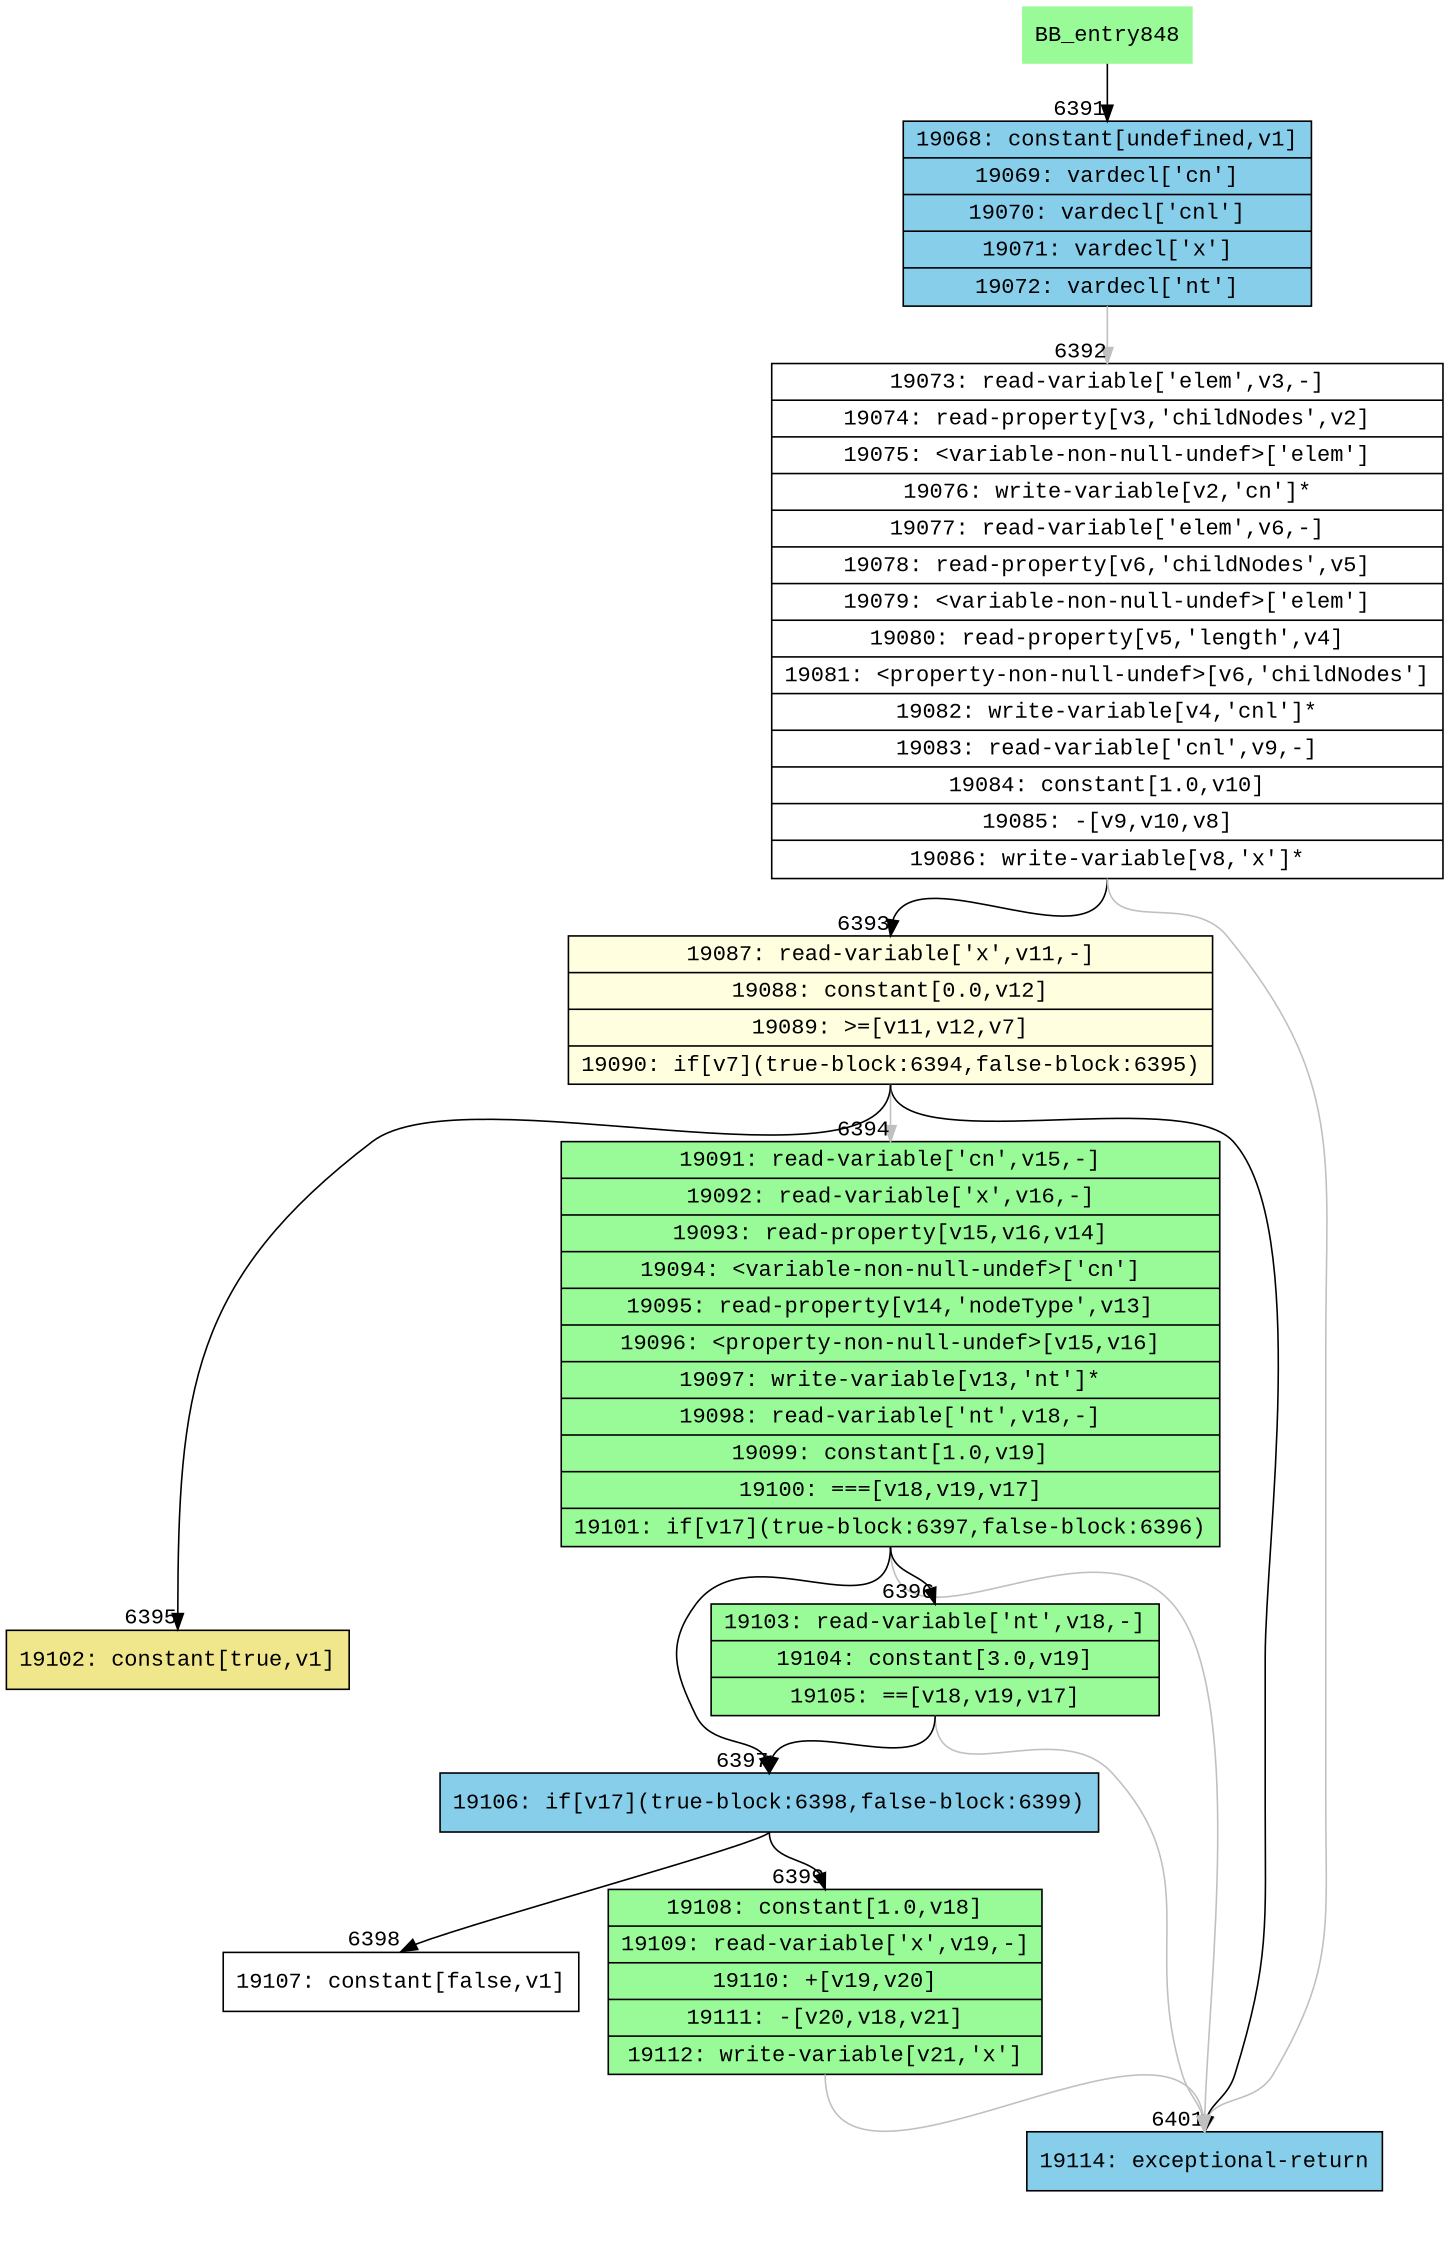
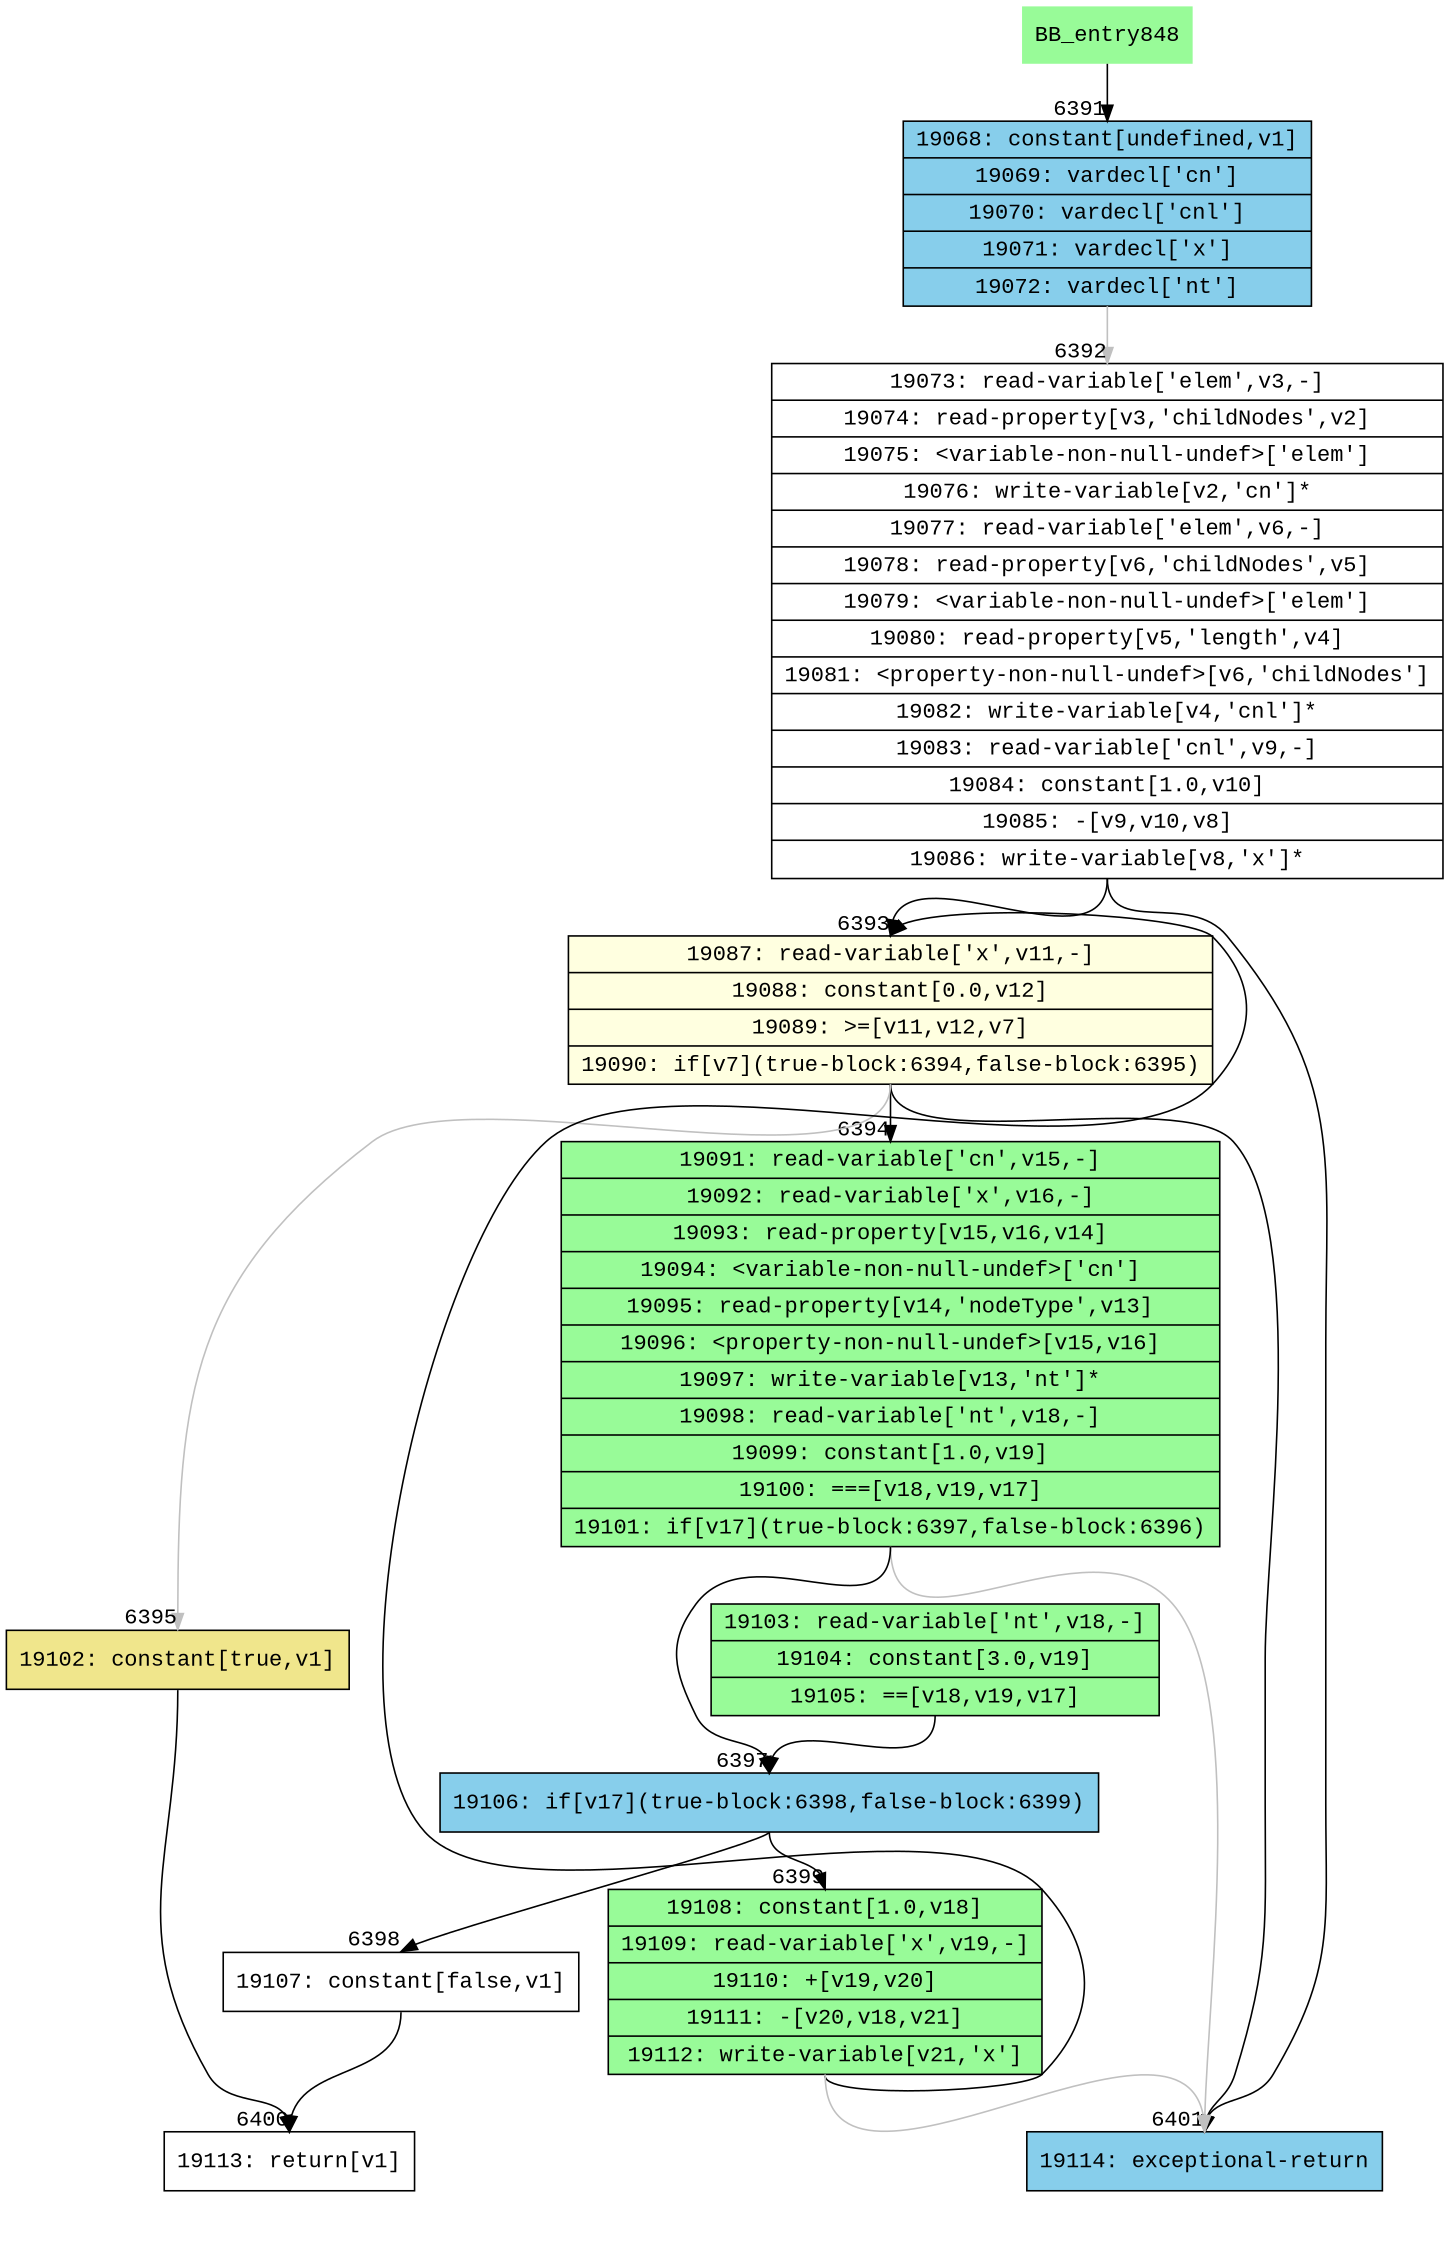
(890, 1105) -> (890, 1105)
(376, 1140) -> (376, 1140)
none -> (416, 1427)
(1326, 1465) -> (1326, 1465)
(907, 1572) -> none
(1154, 1839) -> none
none -> (289, 2161)
